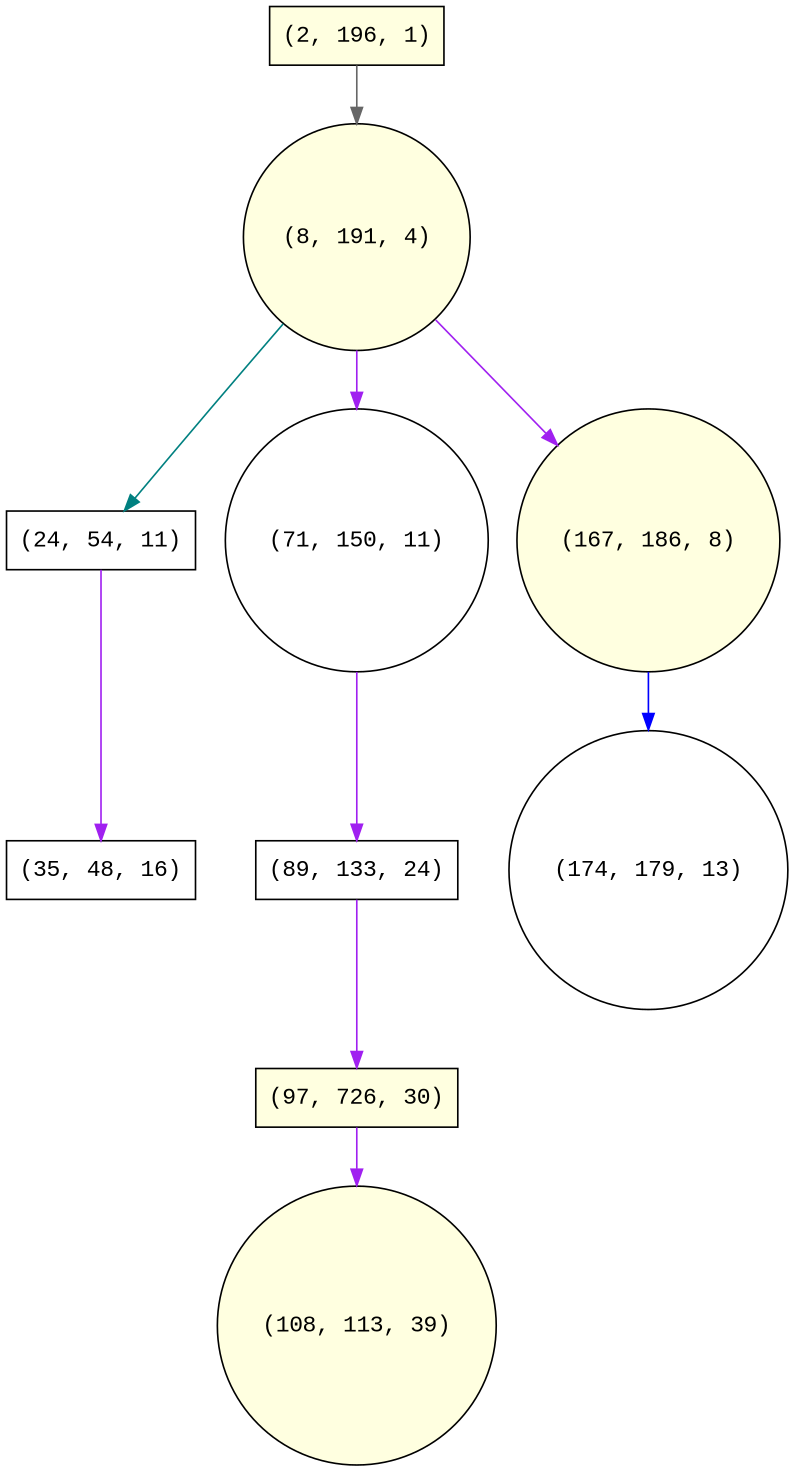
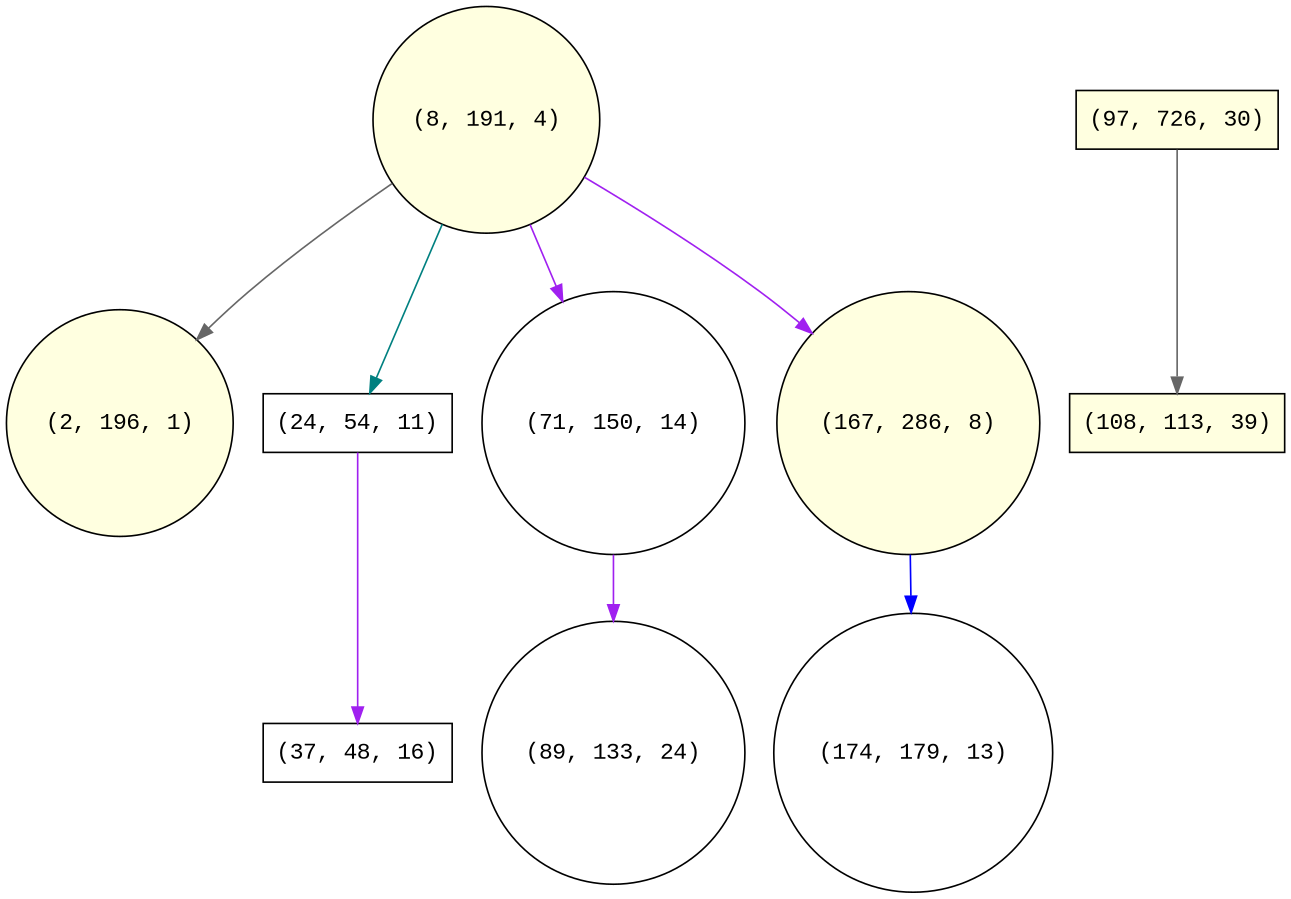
(357, 36) -> (120, 423)
(357, 86) -> (298, 252)
(357, 540) -> (613, 423)
(648, 540) -> (908, 423)
(101, 870) -> (358, 753)
(357, 870) -> (613, 753)
(357, 975) -> none
(357, 1148) -> (1177, 263)
(357, 1326) -> (1177, 423)
